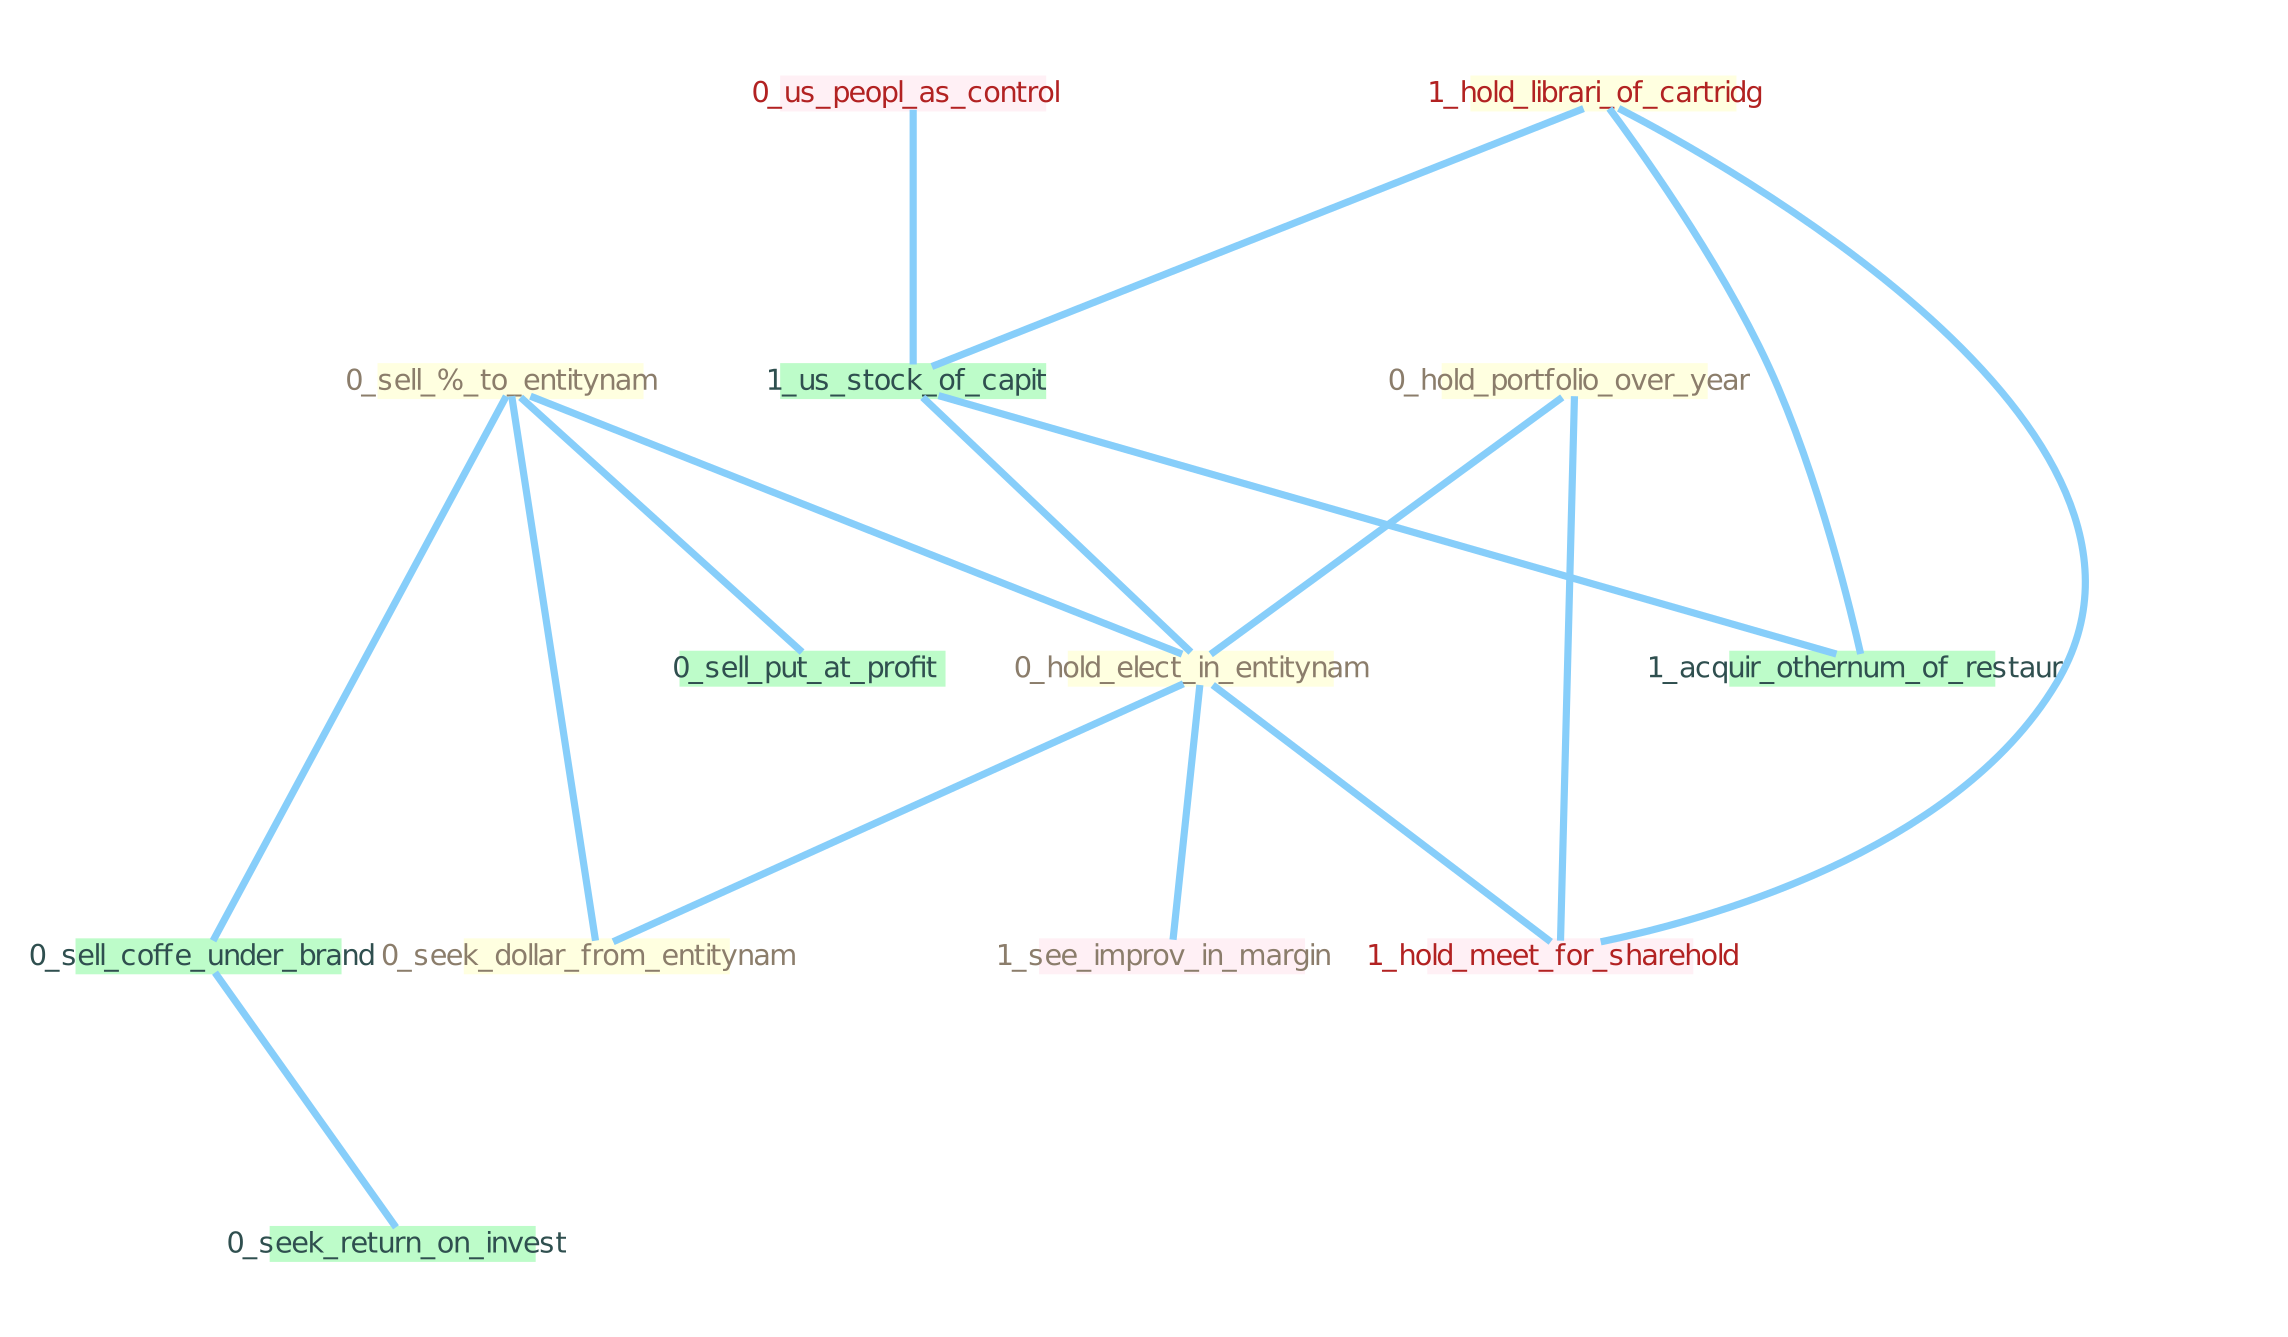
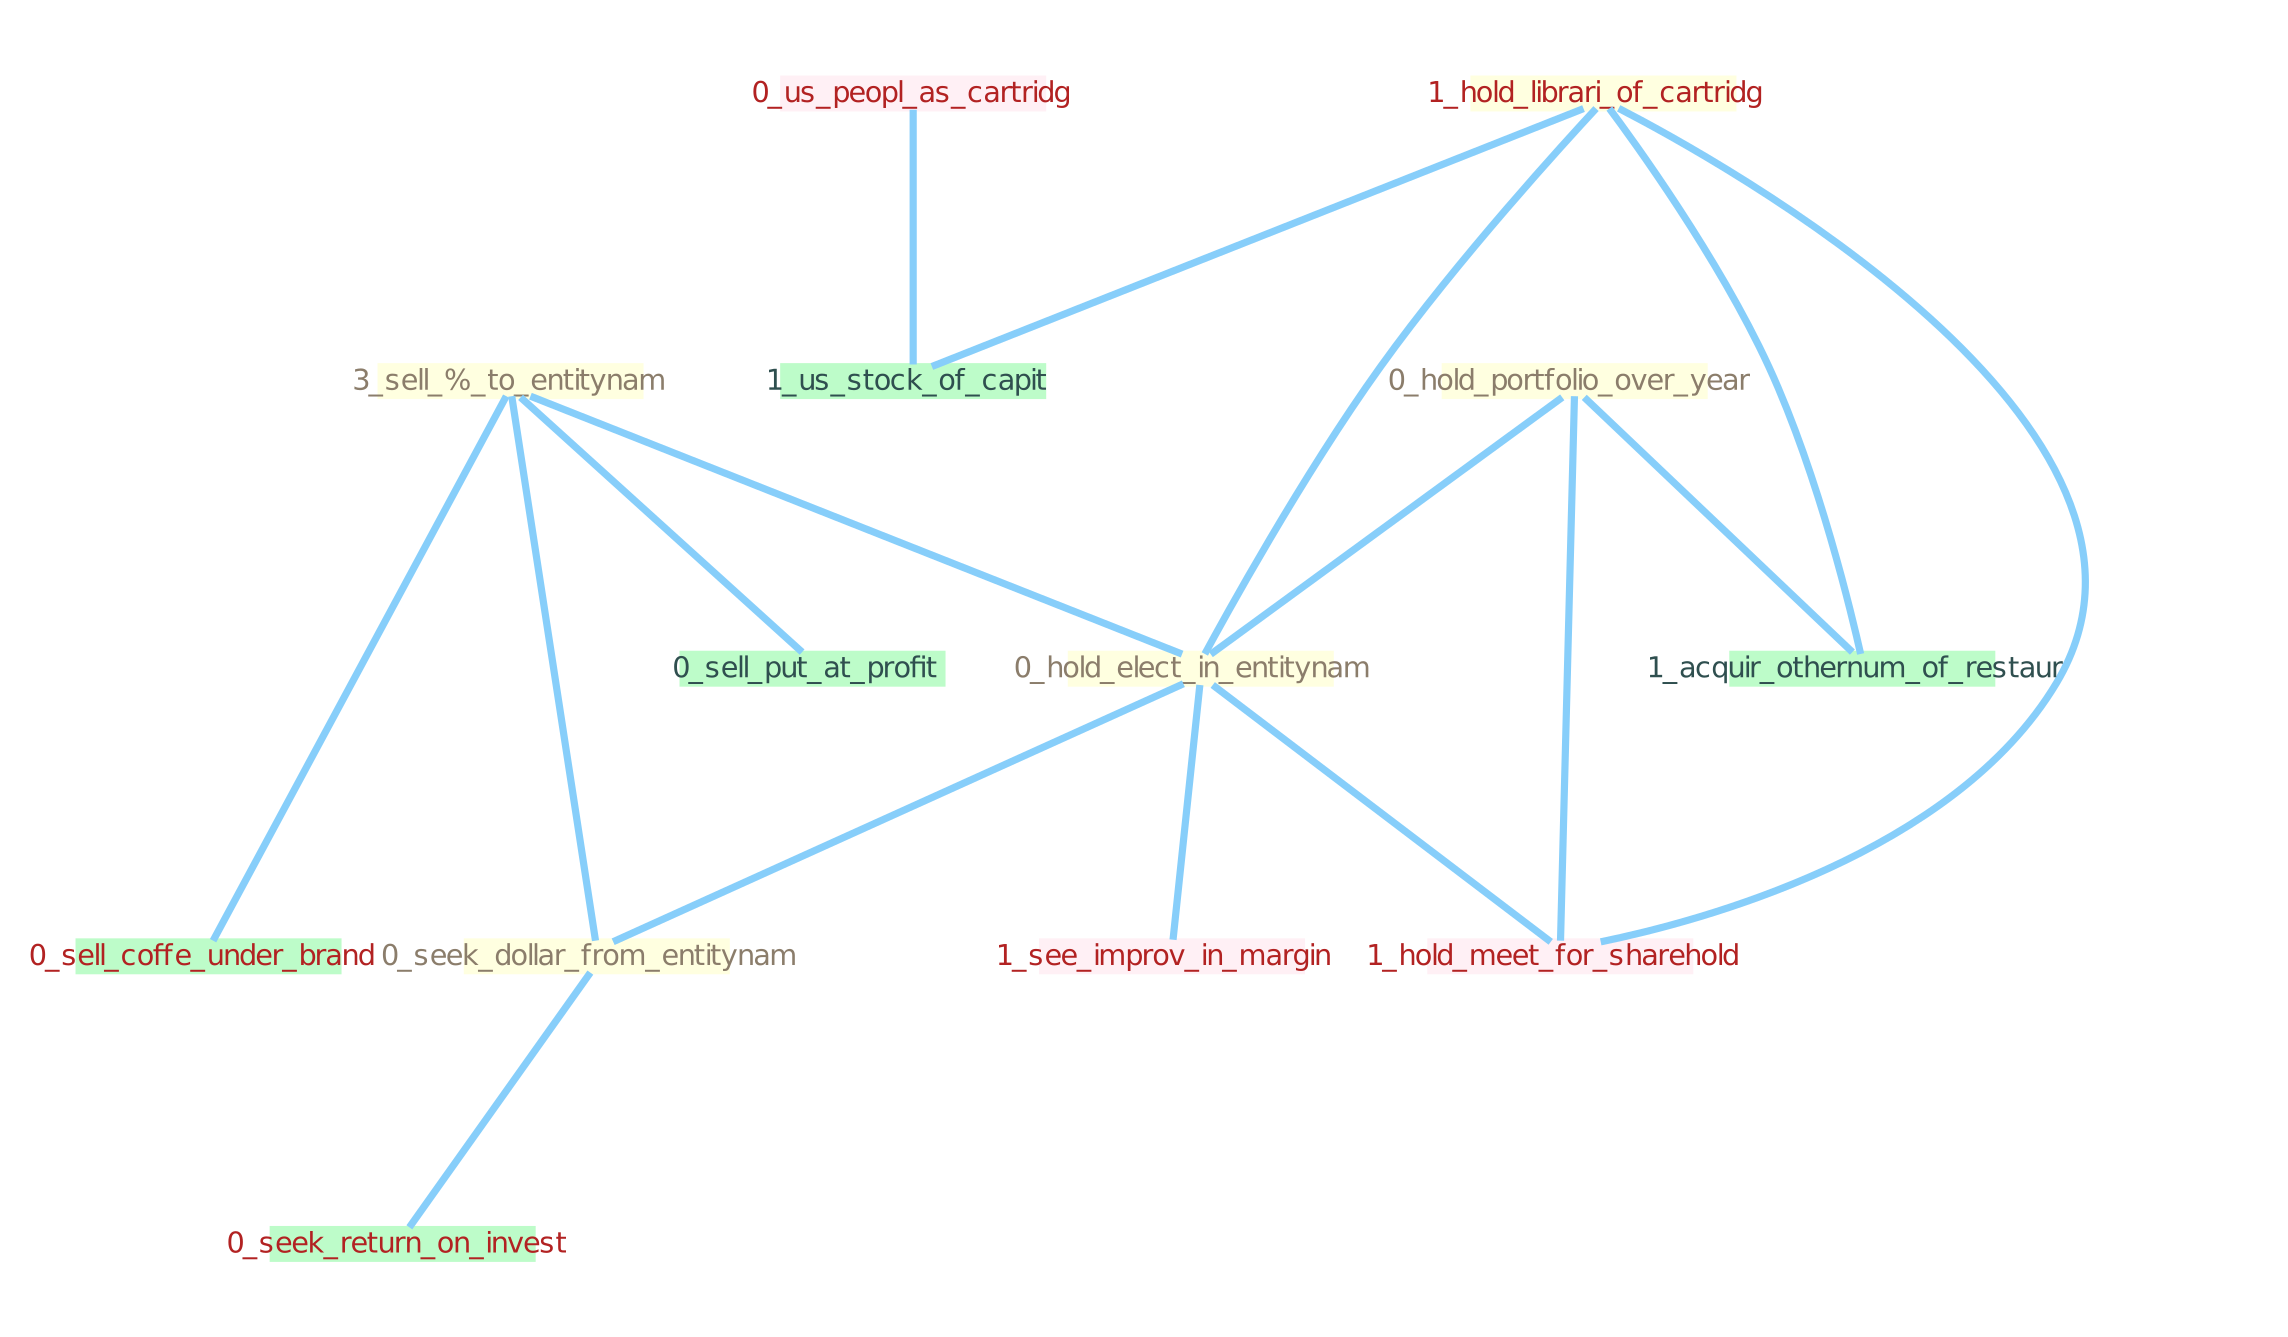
(913, 93) -> (913, 93)
(511, 381) -> (511, 381)
(1320, 505) -> (1718, 525)
(1057, 525) -> (1380, 367)
(209, 956) -> (209, 956)
(1172, 956) -> (1172, 956)
(305, 1100) -> (500, 1100)
(403, 1244) -> (403, 1244)
